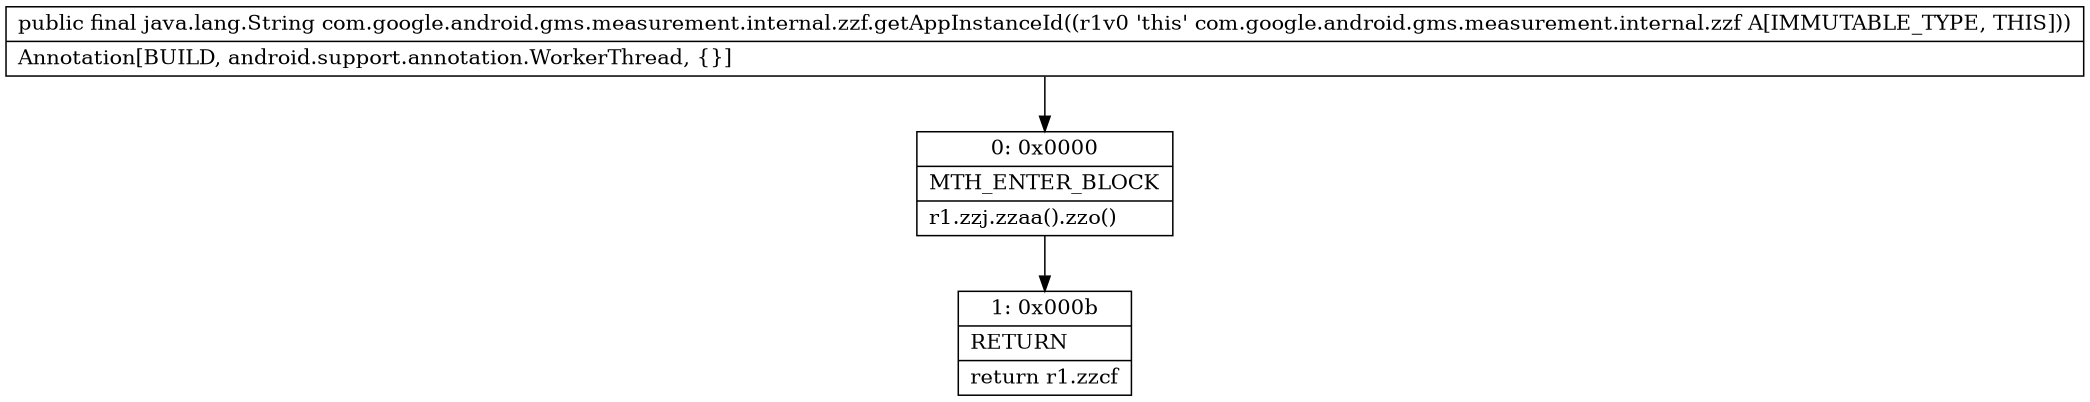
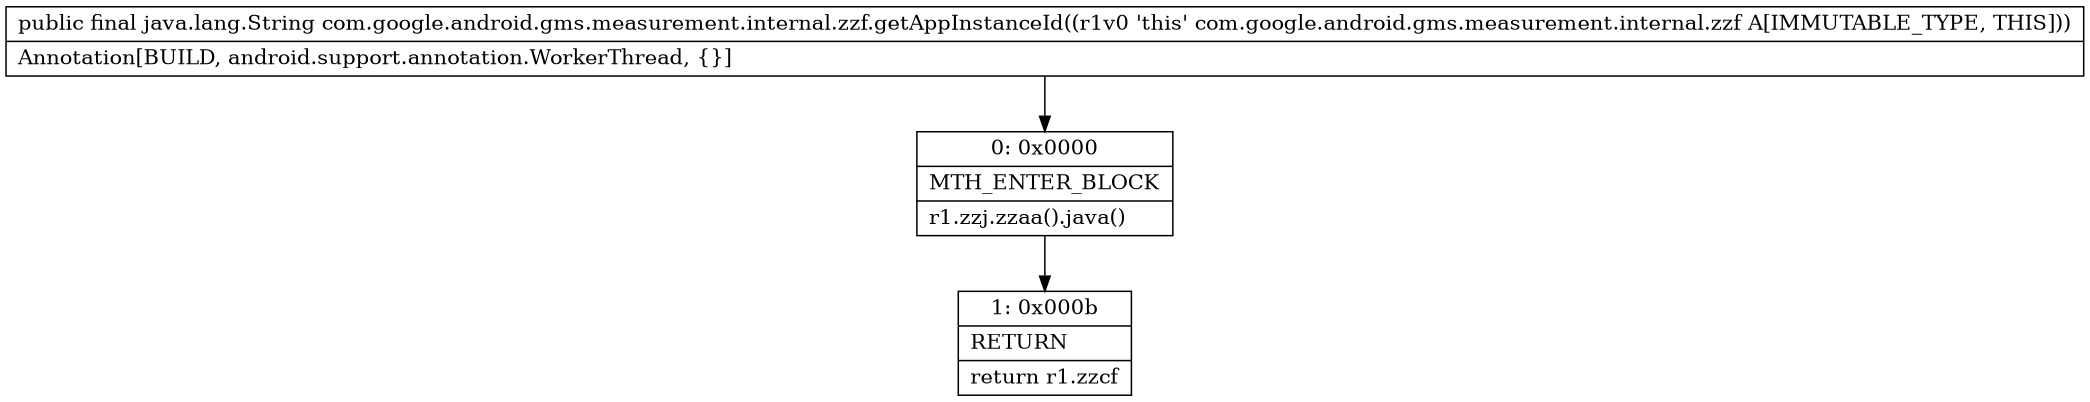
(1023, 218) -> (1028, 218)
